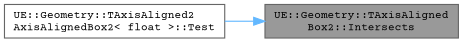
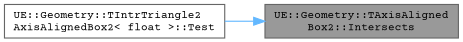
(115, 21) -> (115, 21)
